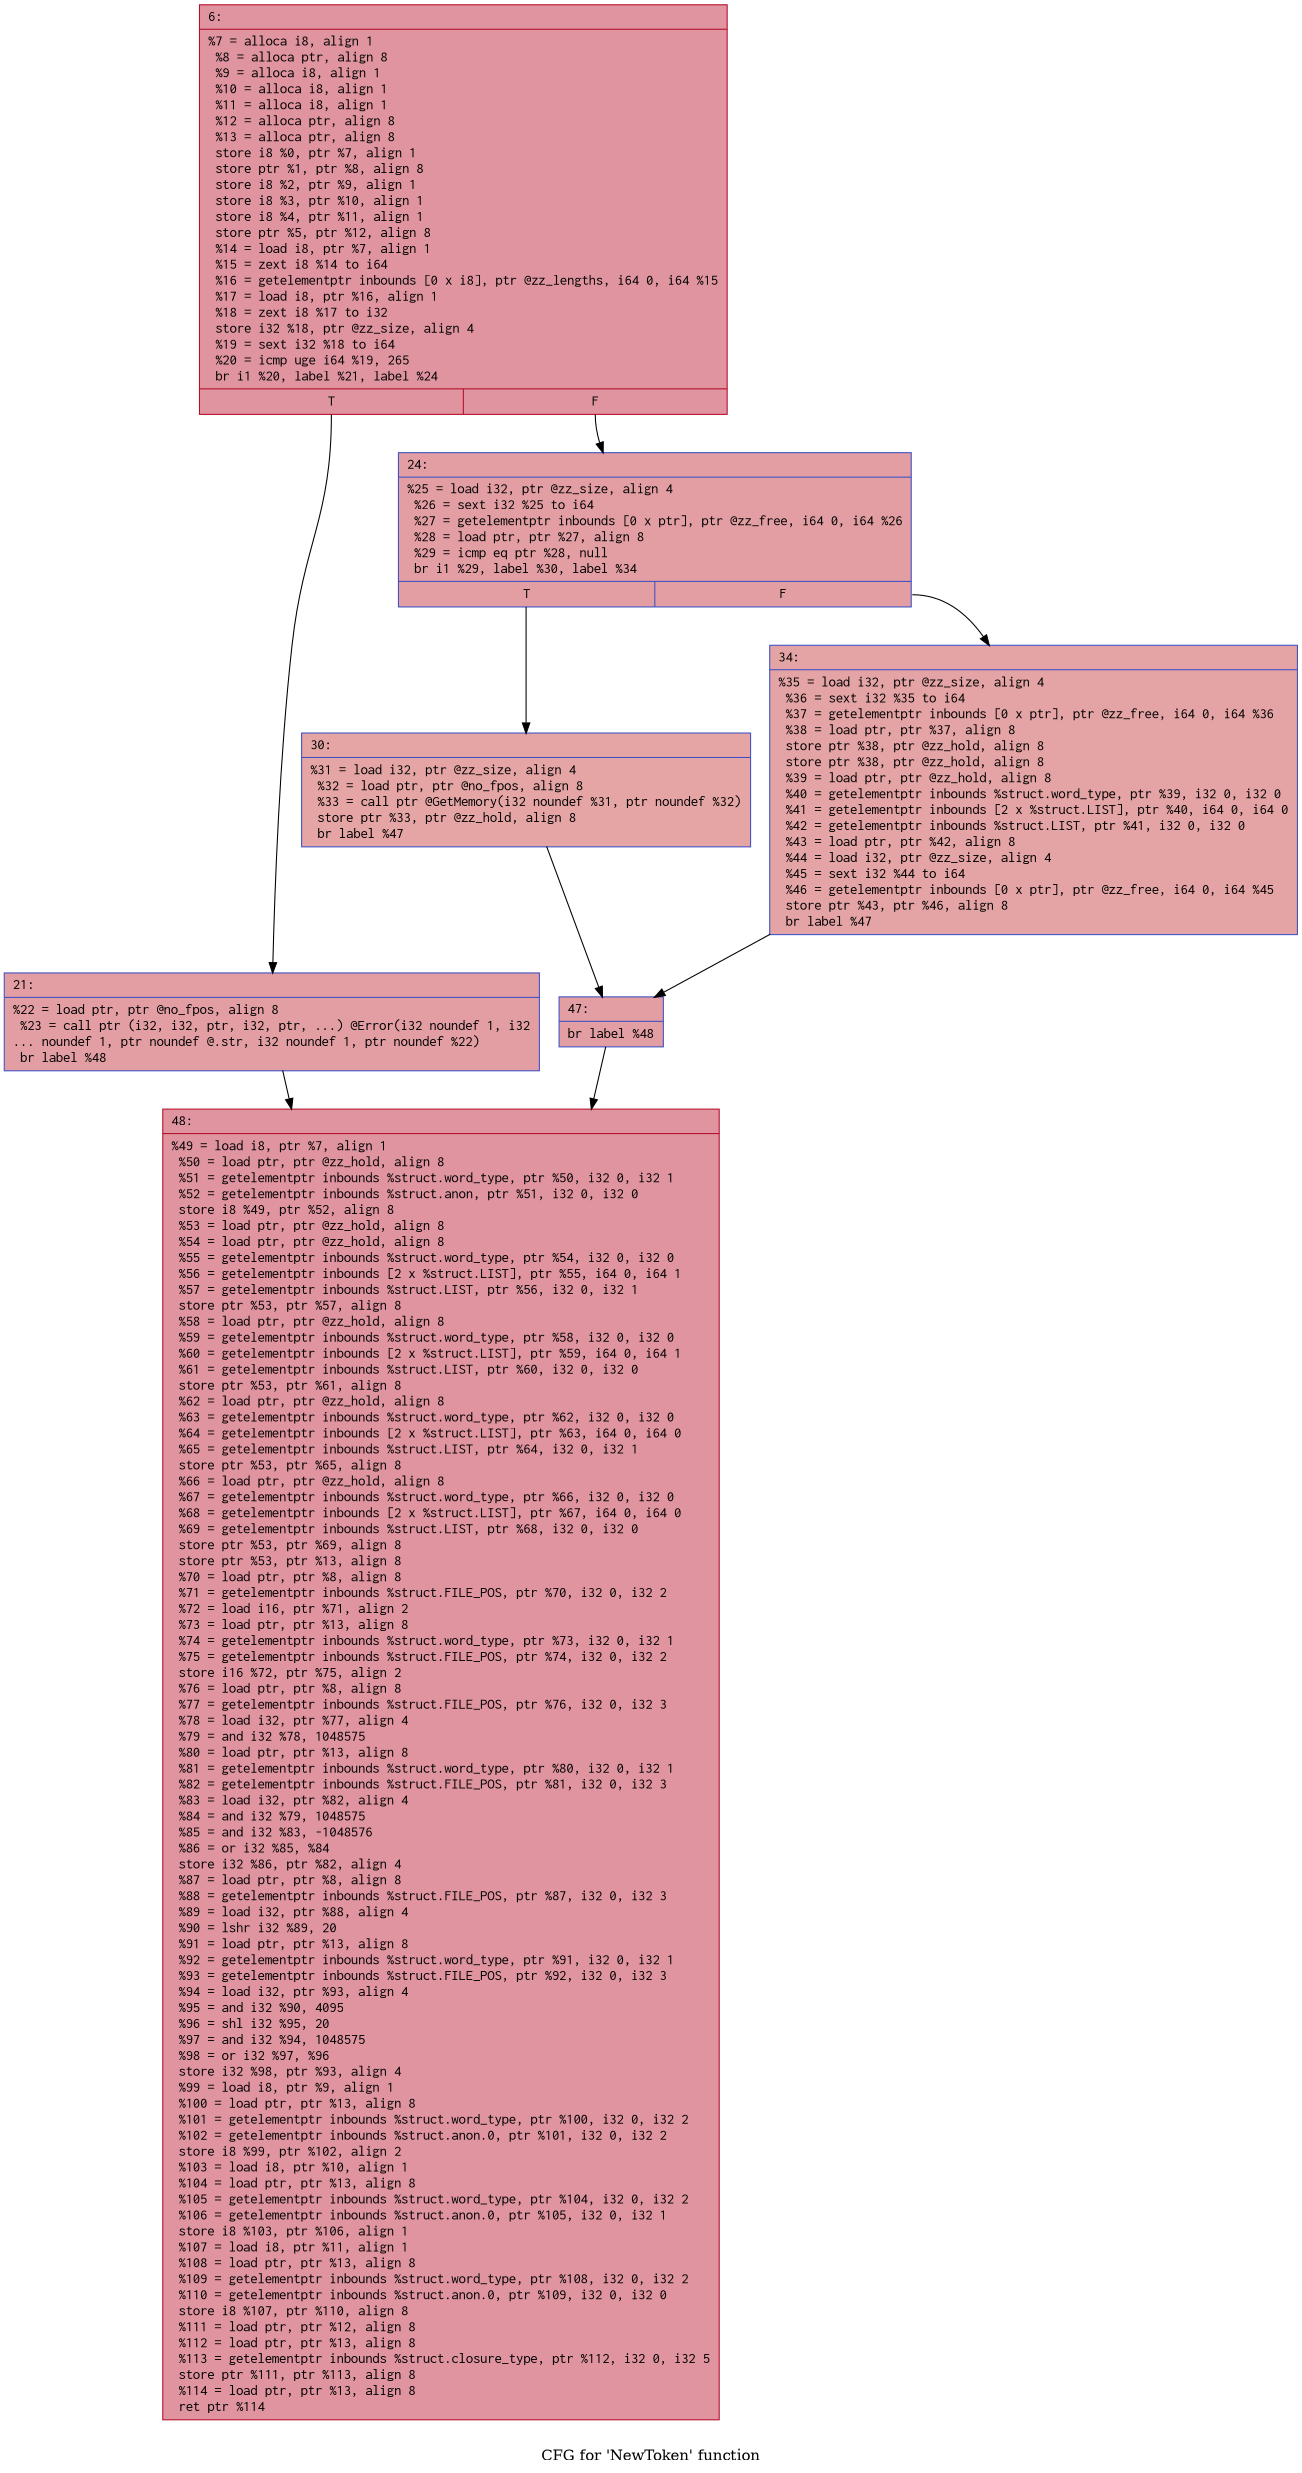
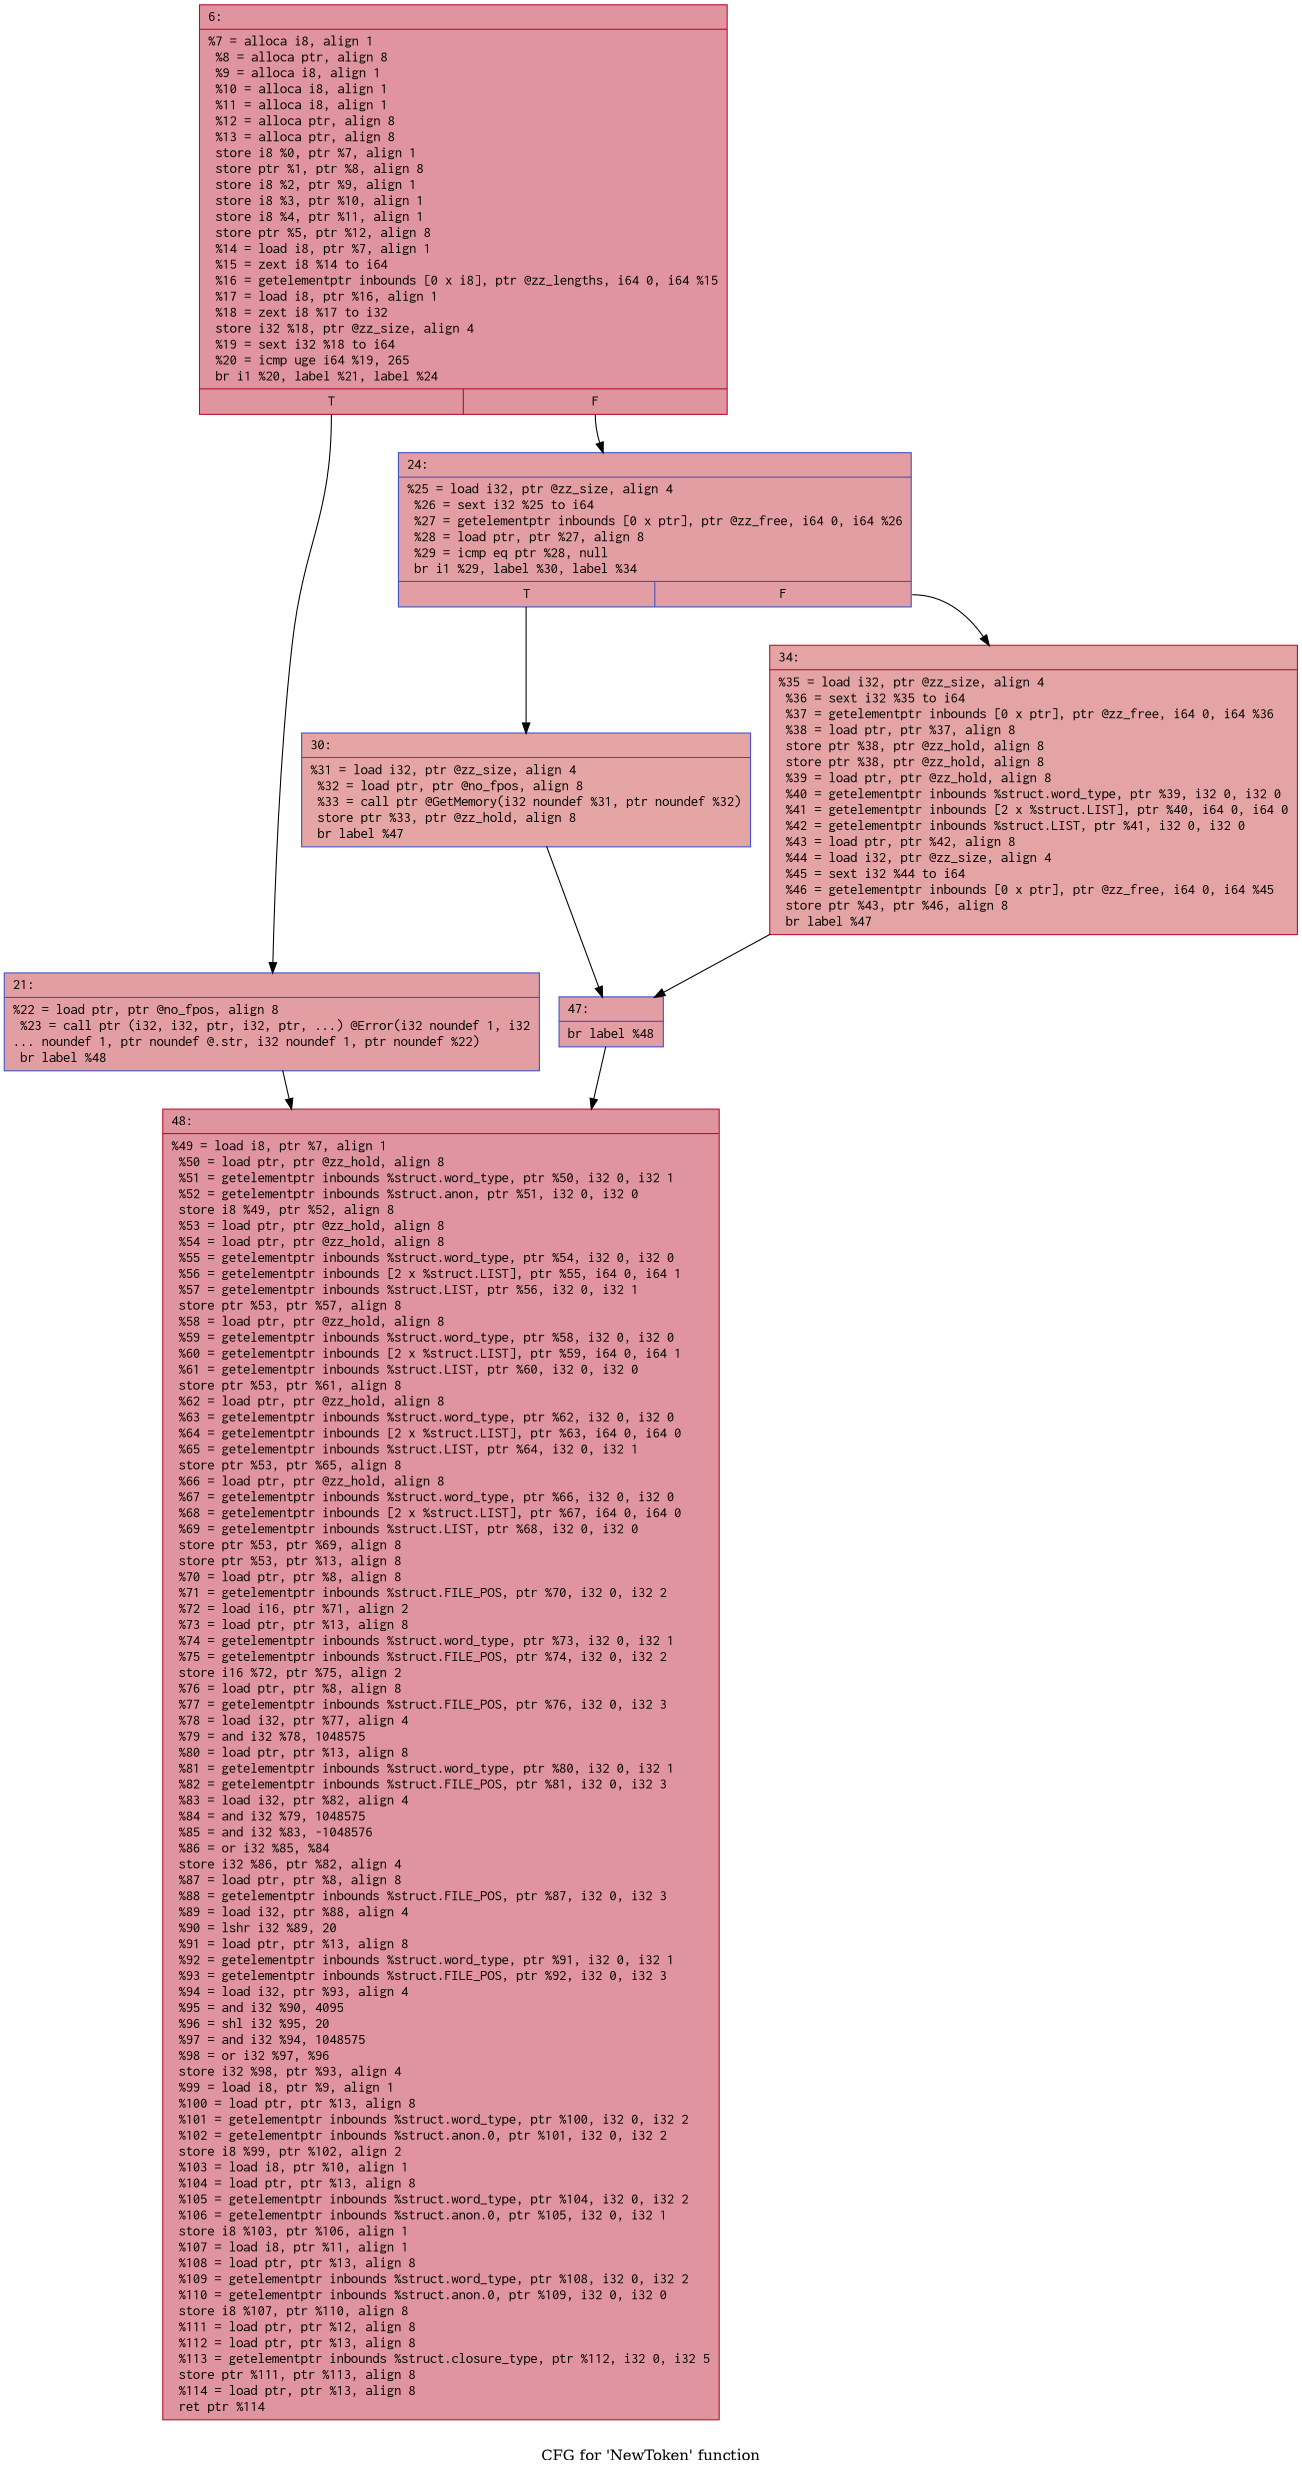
(1034, 790) -> (1034, 790)
